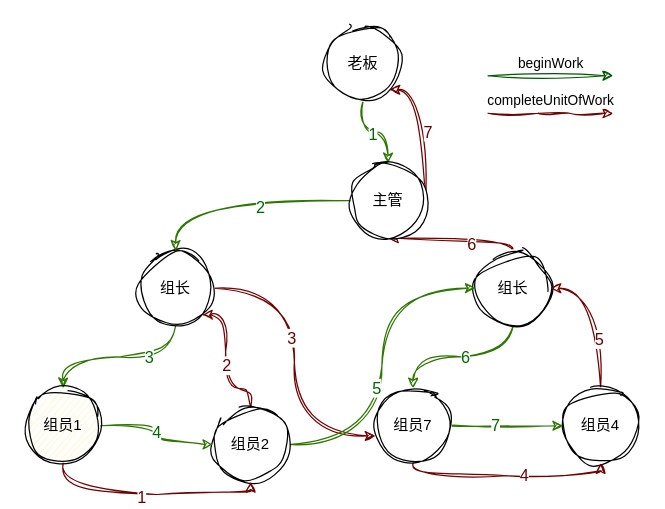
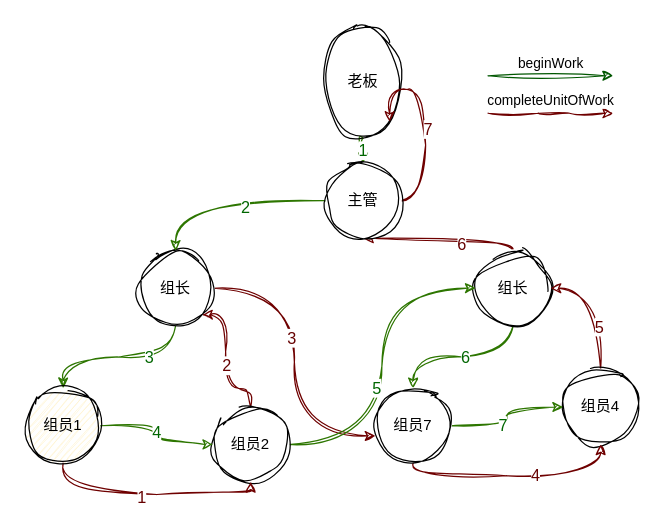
(363, 63) -> (363, 82)
(388, 201) -> (363, 201)
(601, 426) -> (601, 407)
